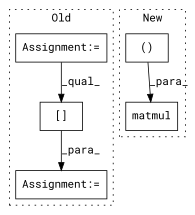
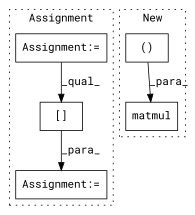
(61, 18) -> (61, 18)
